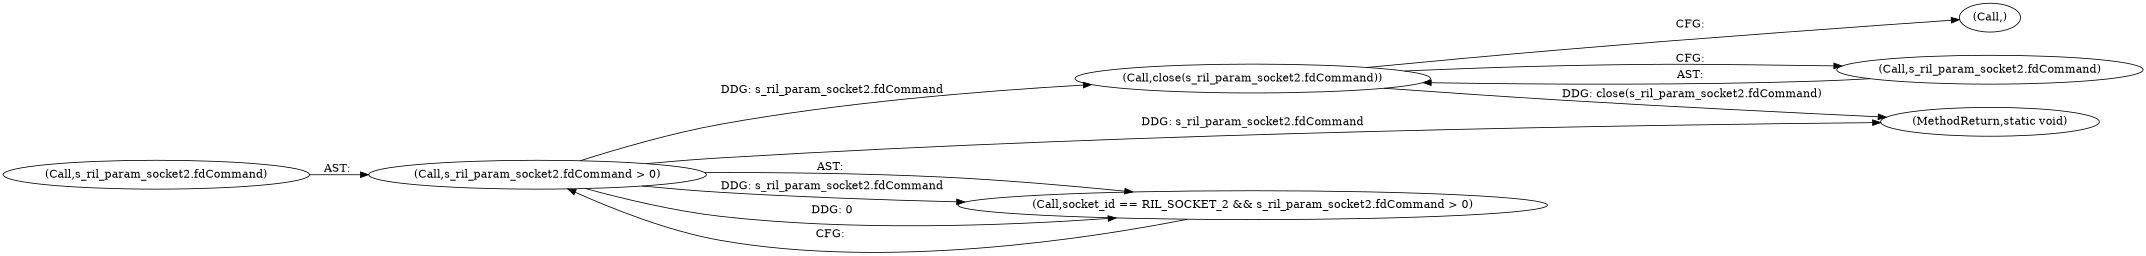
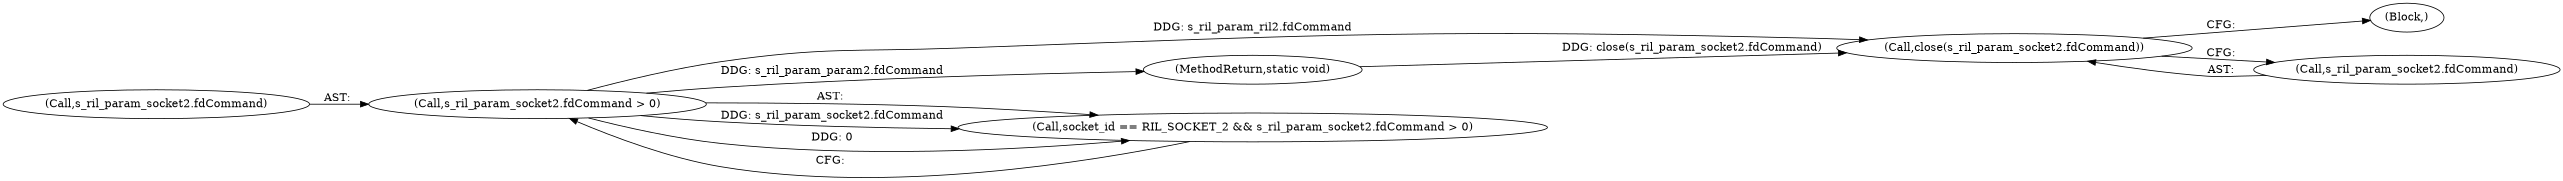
(1990, 18) -> (2407, 18)
(832, 90) -> (1253, 28)
(1631, 104) -> (1599, 60)
(1253, 122) -> (832, 71)
